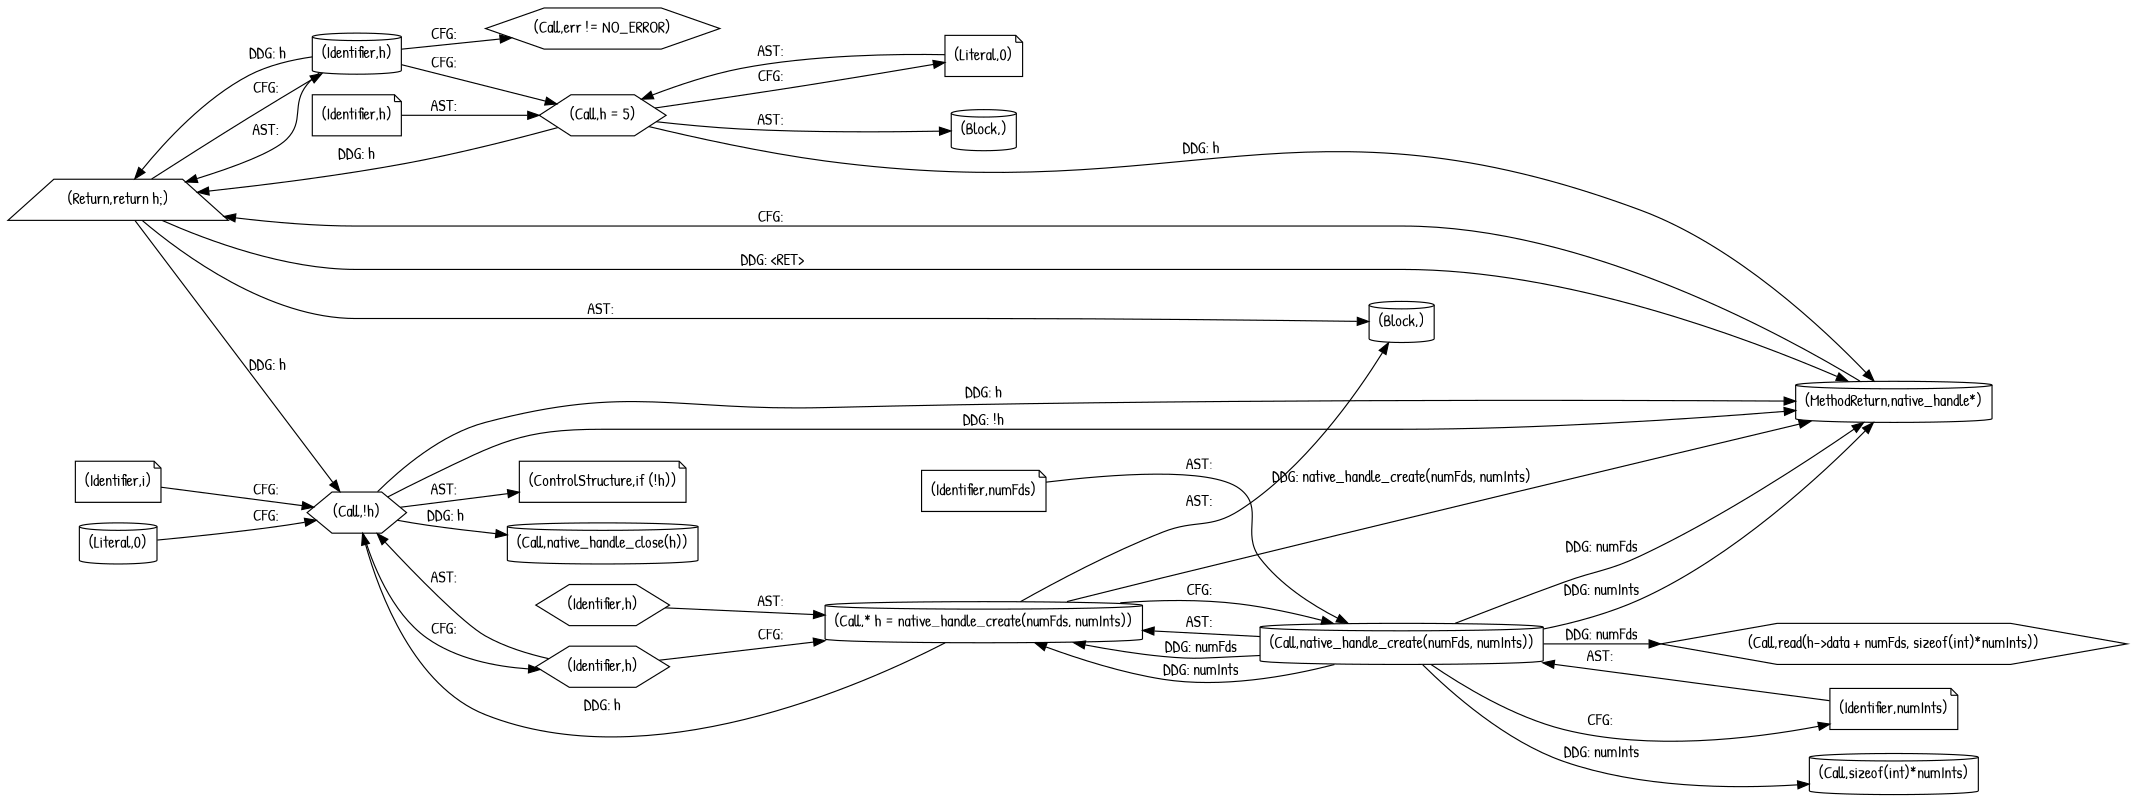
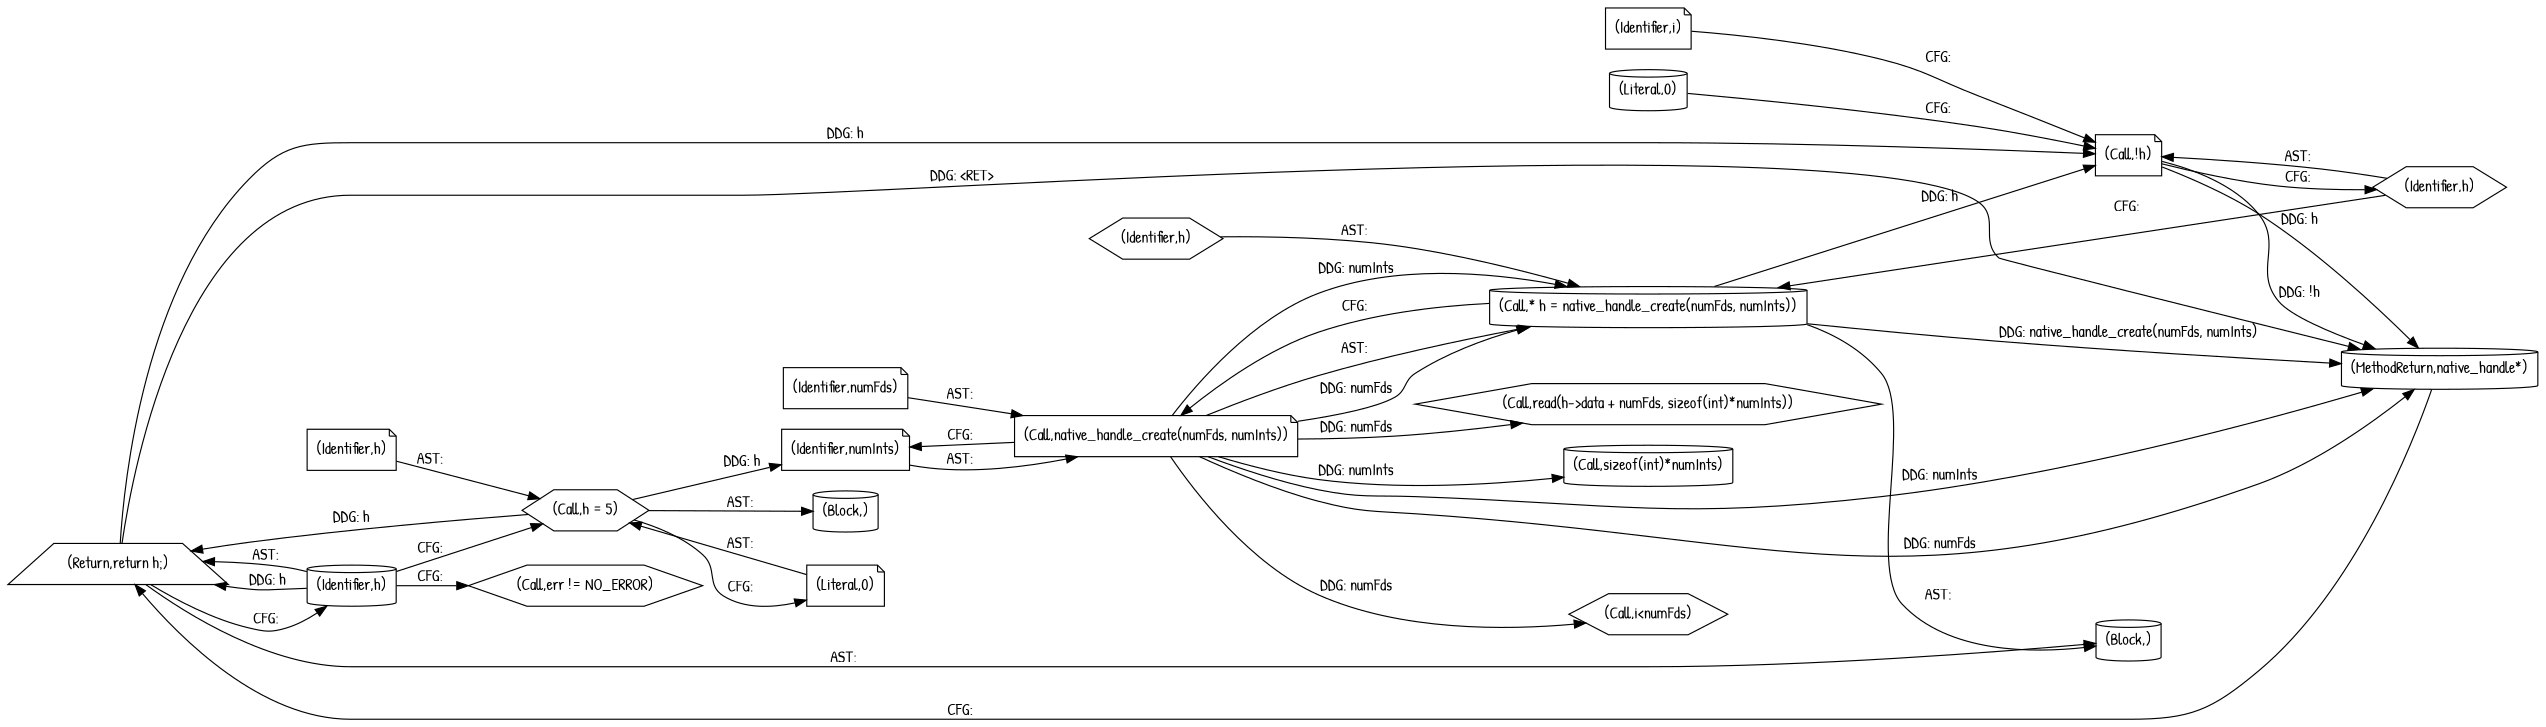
(1286, 154) -> (701, 483)
(603, 482) -> none
(357, 513) -> (2129, 155)
(603, 543) -> none
none -> (1648, 614)
(1402, 644) -> (1156, 436)
